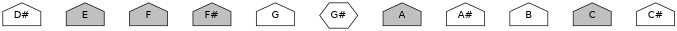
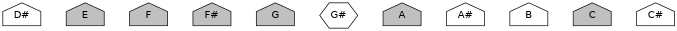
(275, 15) -> (275, 15)
